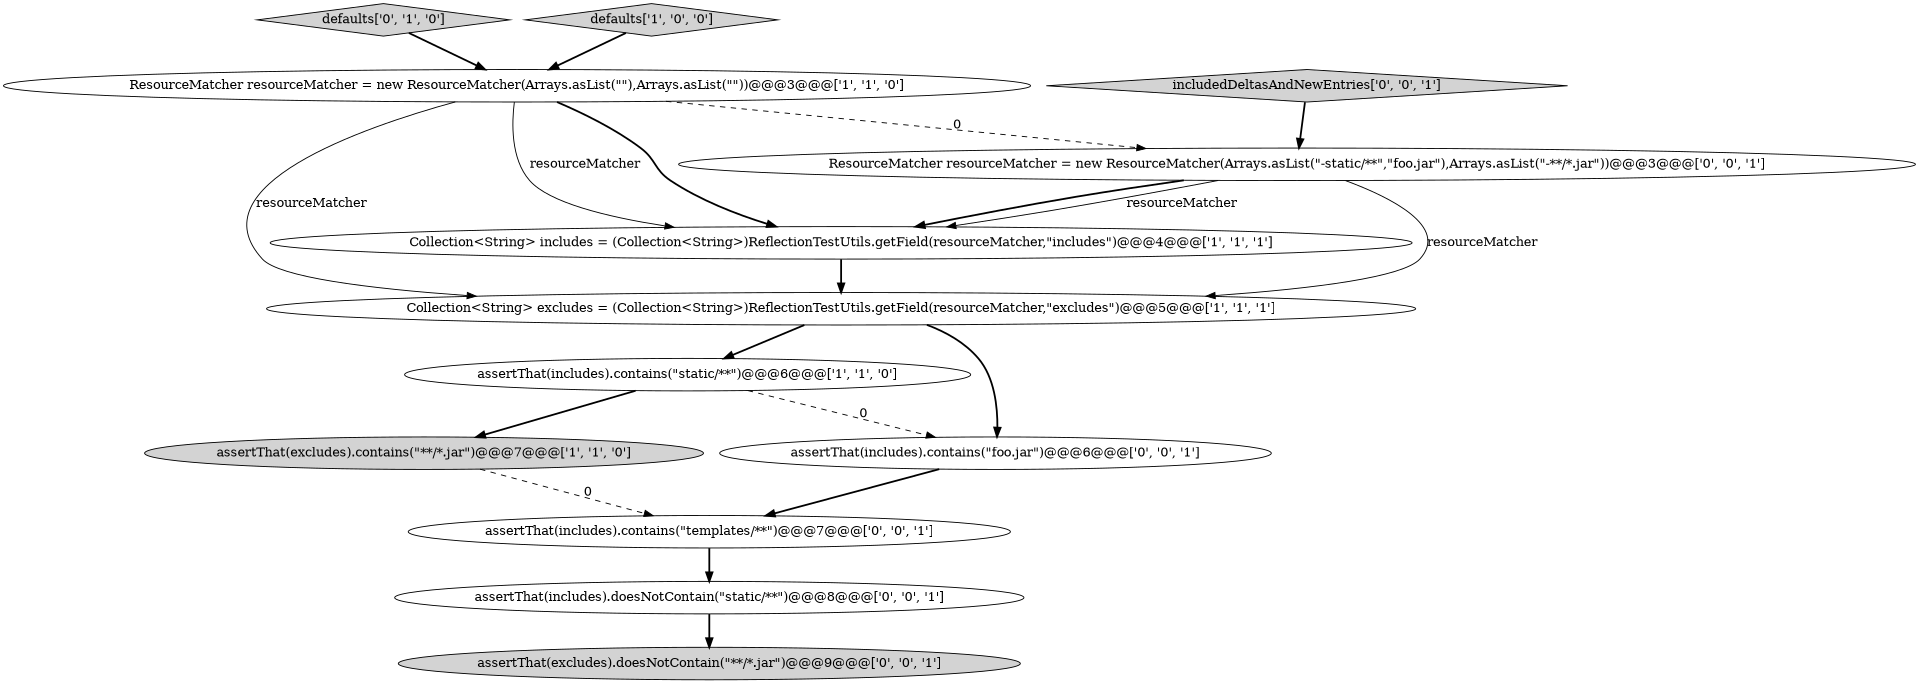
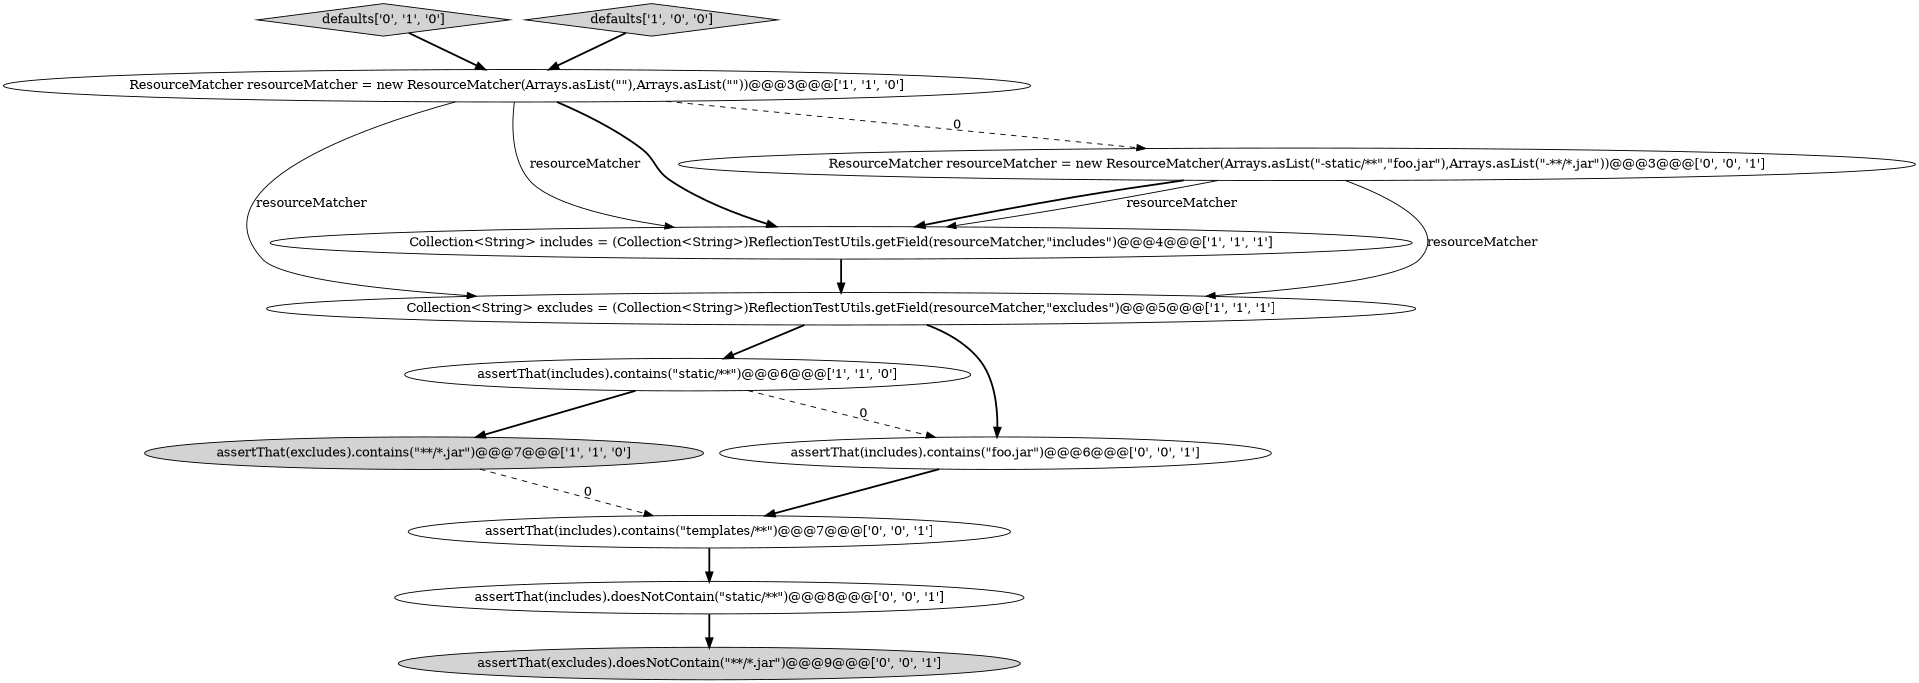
(1307, 86) -> none
